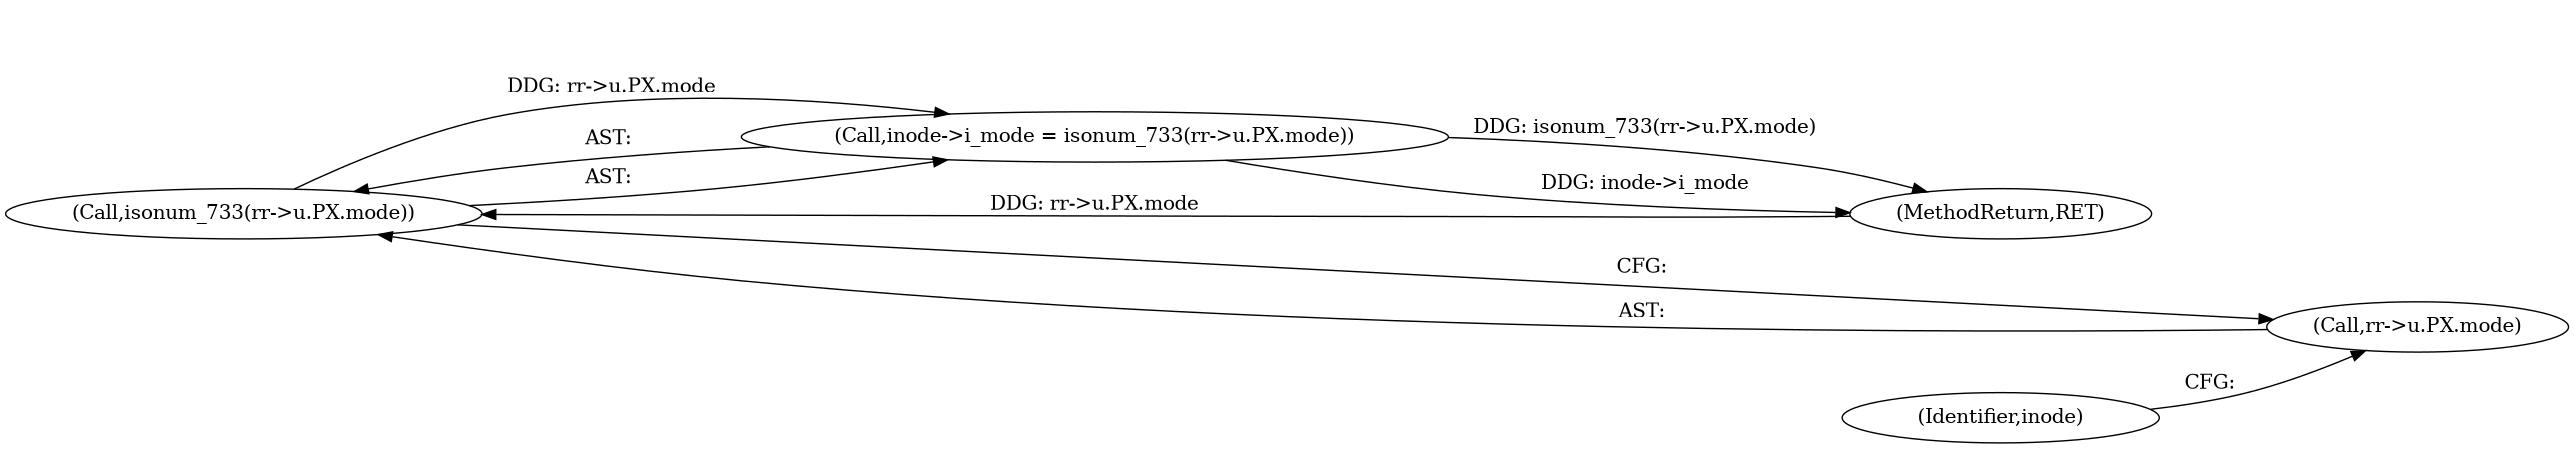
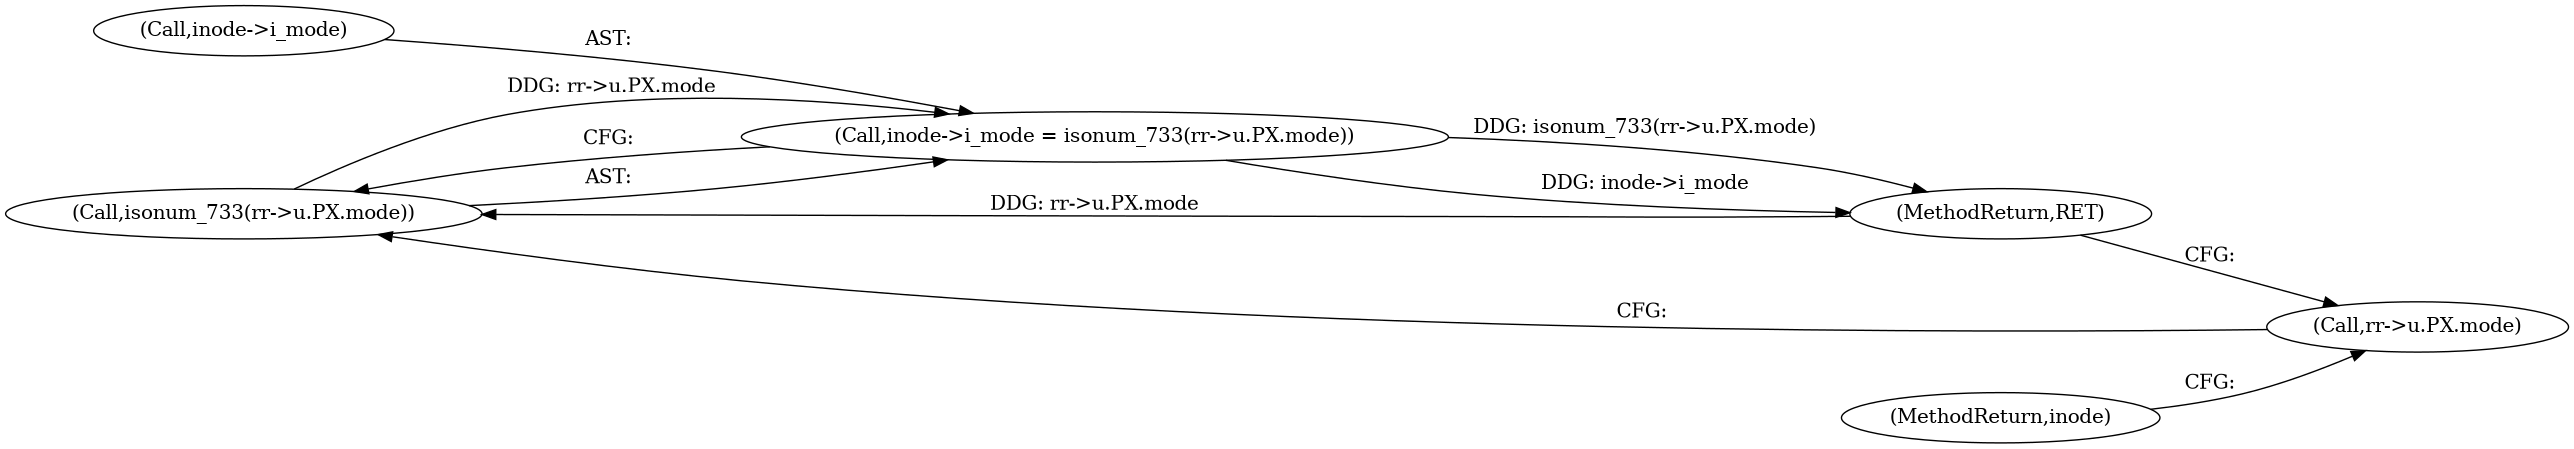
none -> (244, 31)
(612, 139) -> (612, 139)
(1358, 272) -> (2202, 268)
(1645, 312) -> (1645, 312)
(2001, 418) -> (2001, 418)
